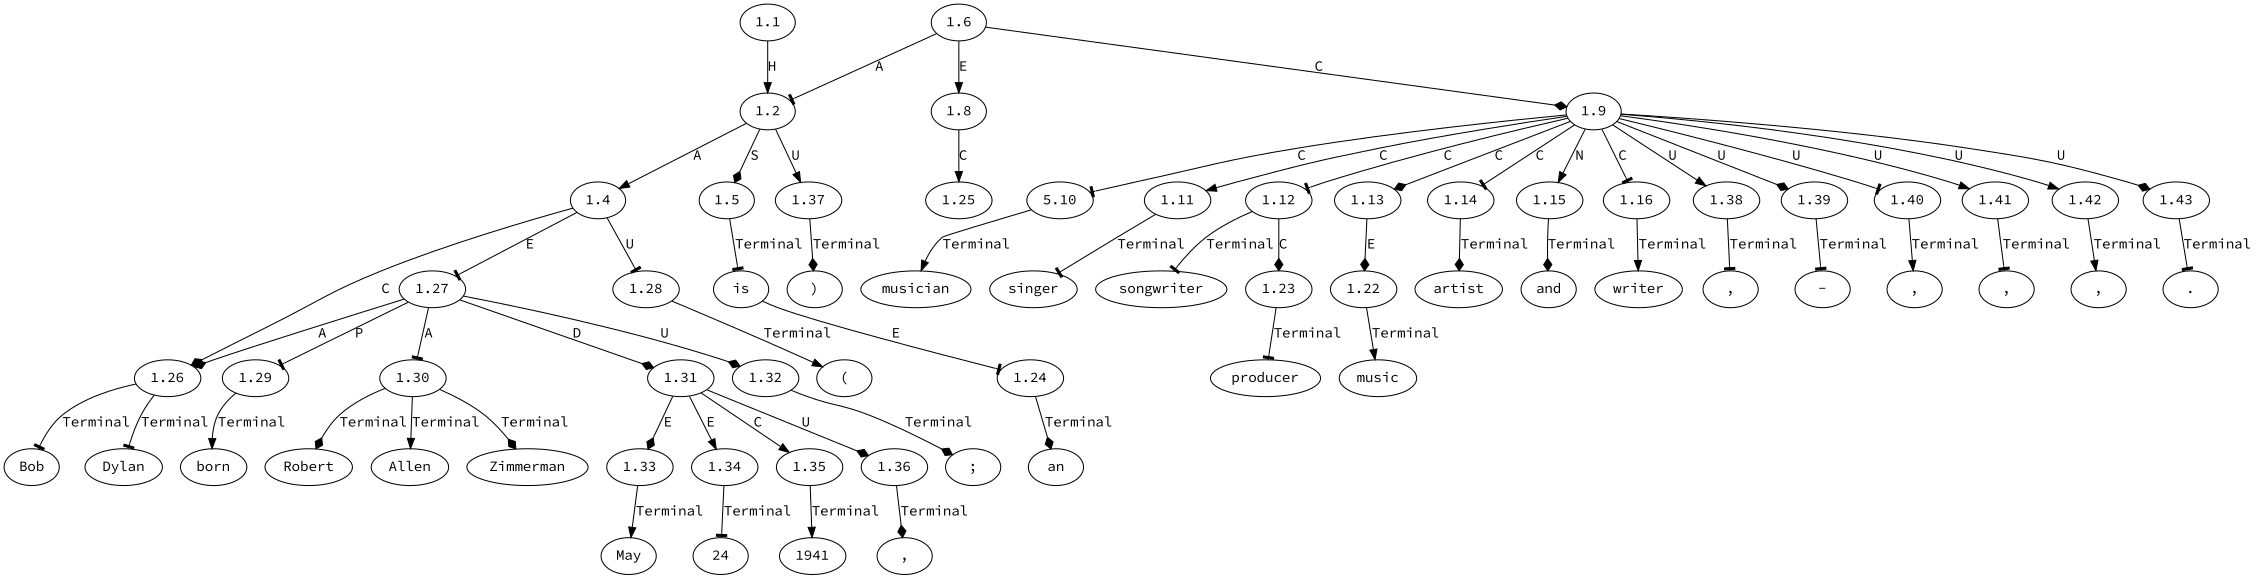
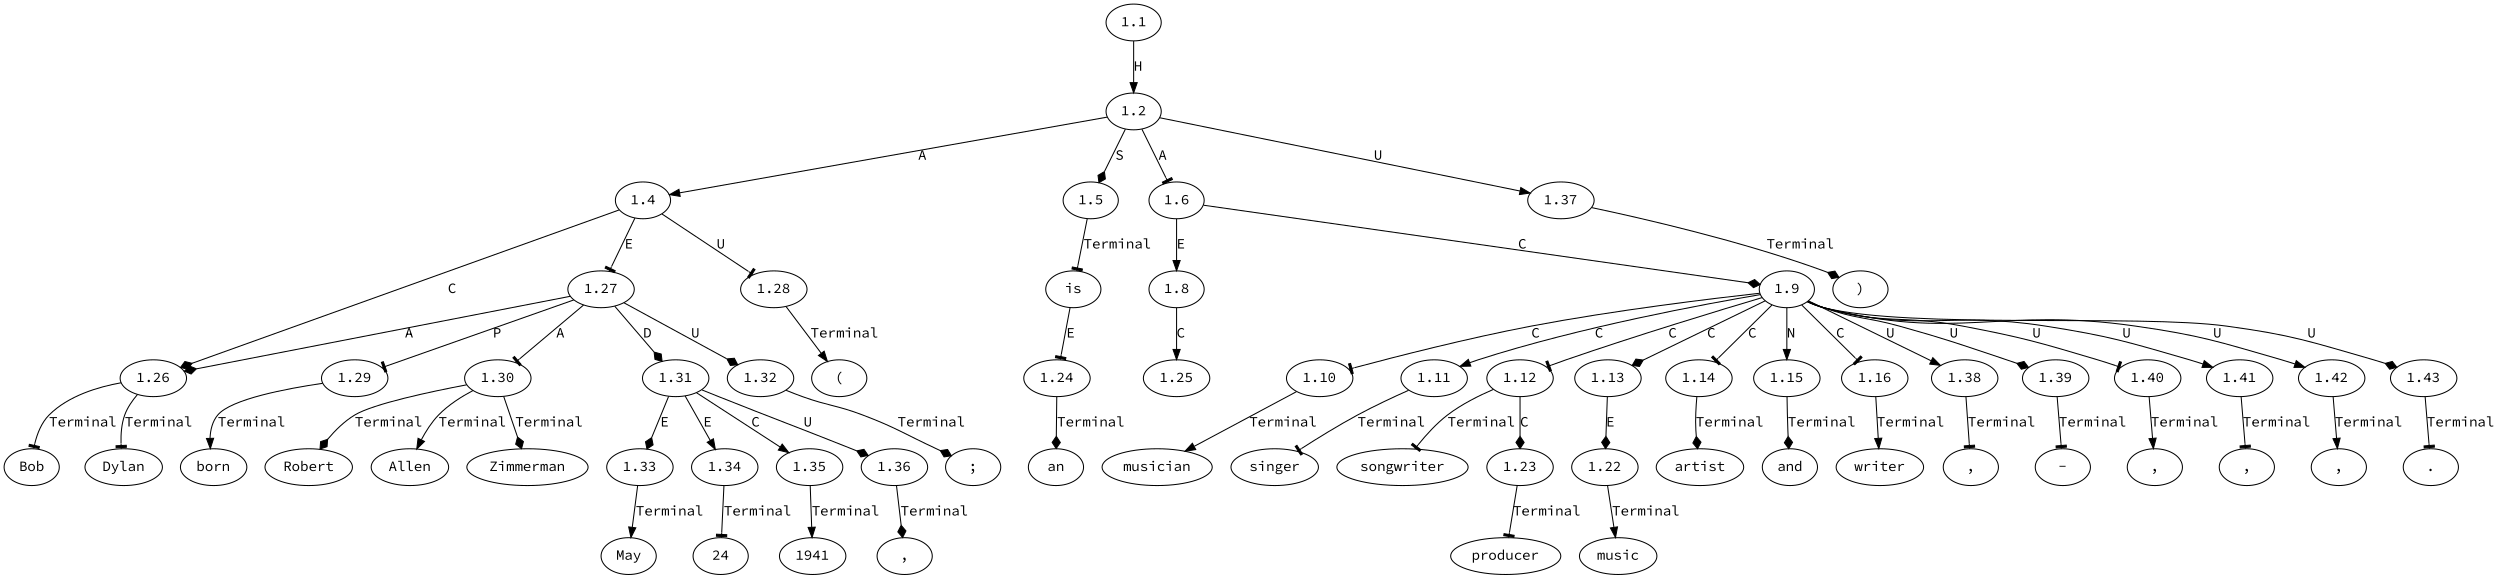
(866, 66) -> (1154, 153)
(1060, 200) -> (1320, 378)
